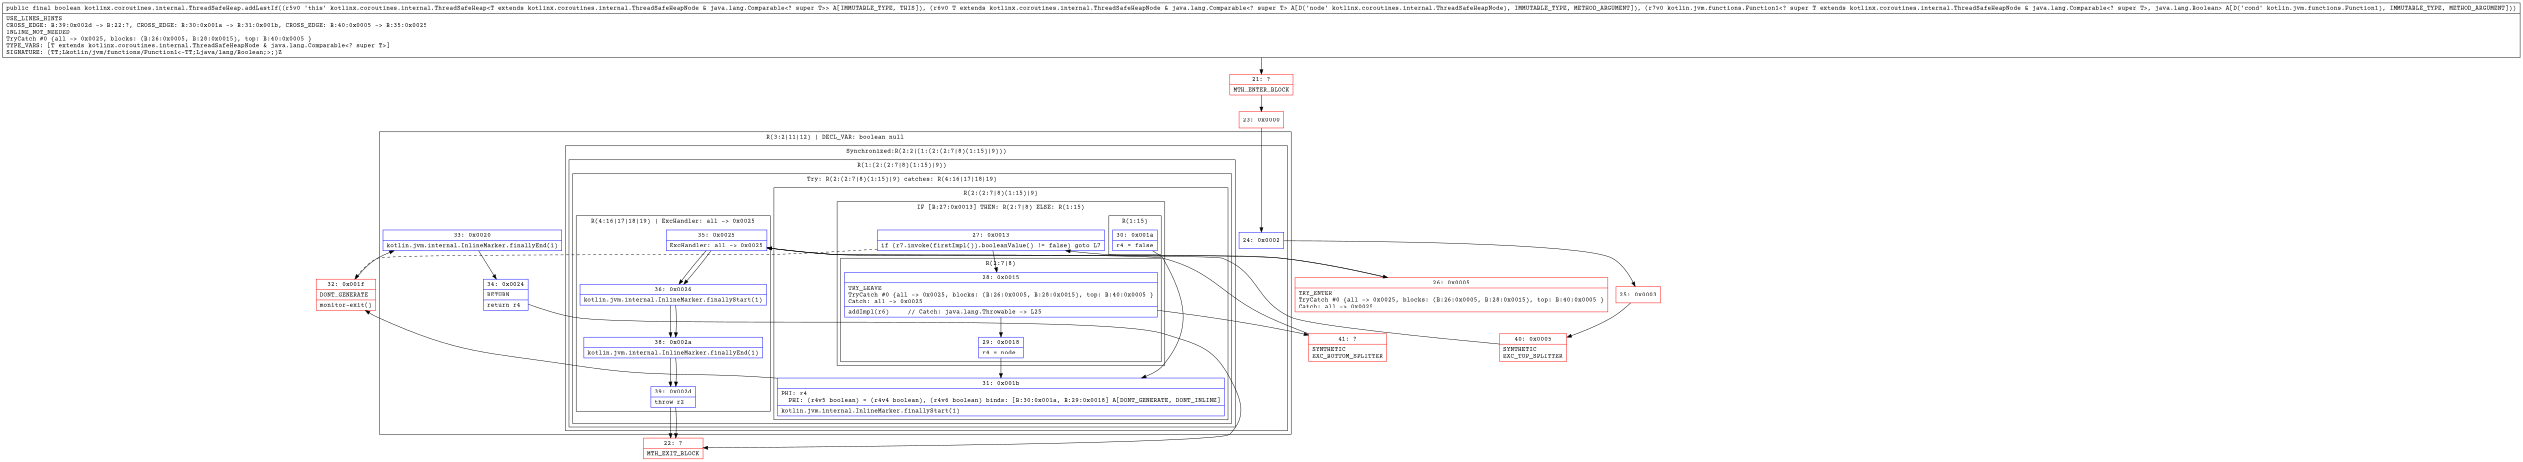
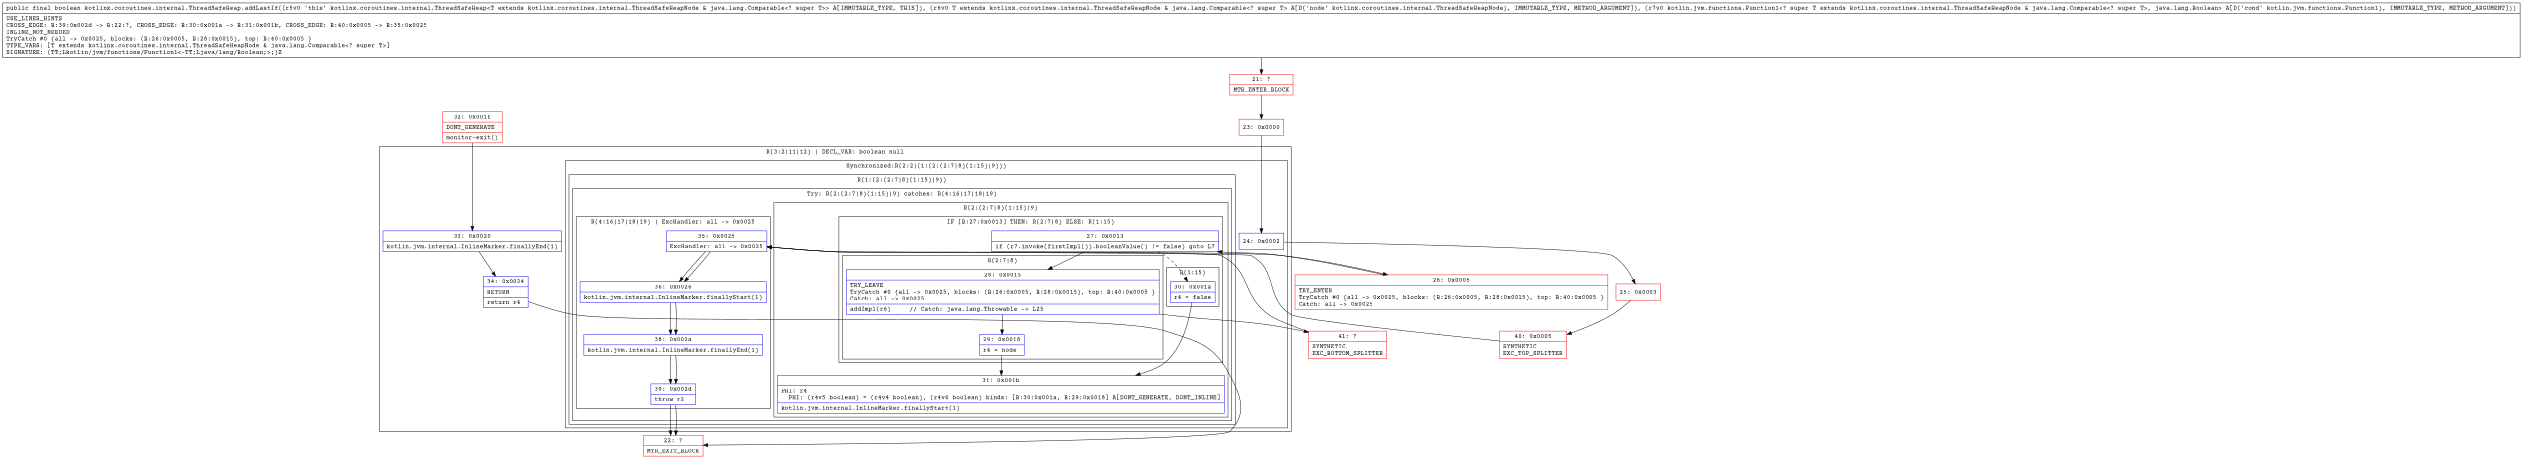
(614, 255) -> (1174, 263)
(580, 366) -> none
